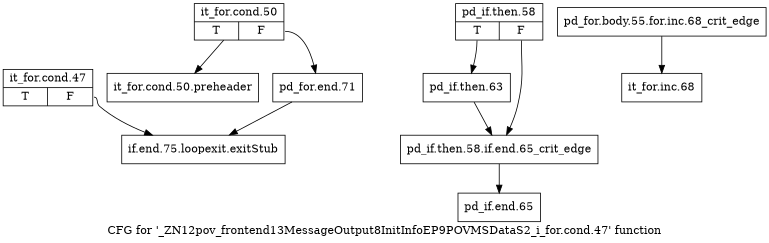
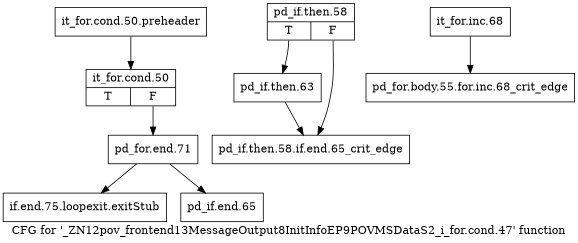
(662, 51) -> (470, 51)
(212, 54) -> (131, 49)
(48, 88) -> none
(499, 175) -> (184, 176)
